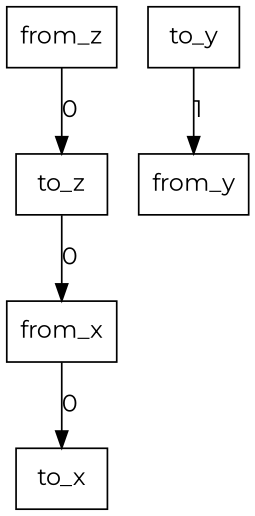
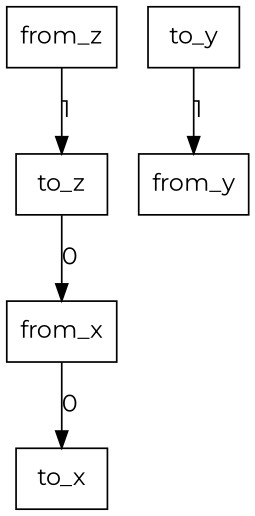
(70, 111) -> (67, 111)
